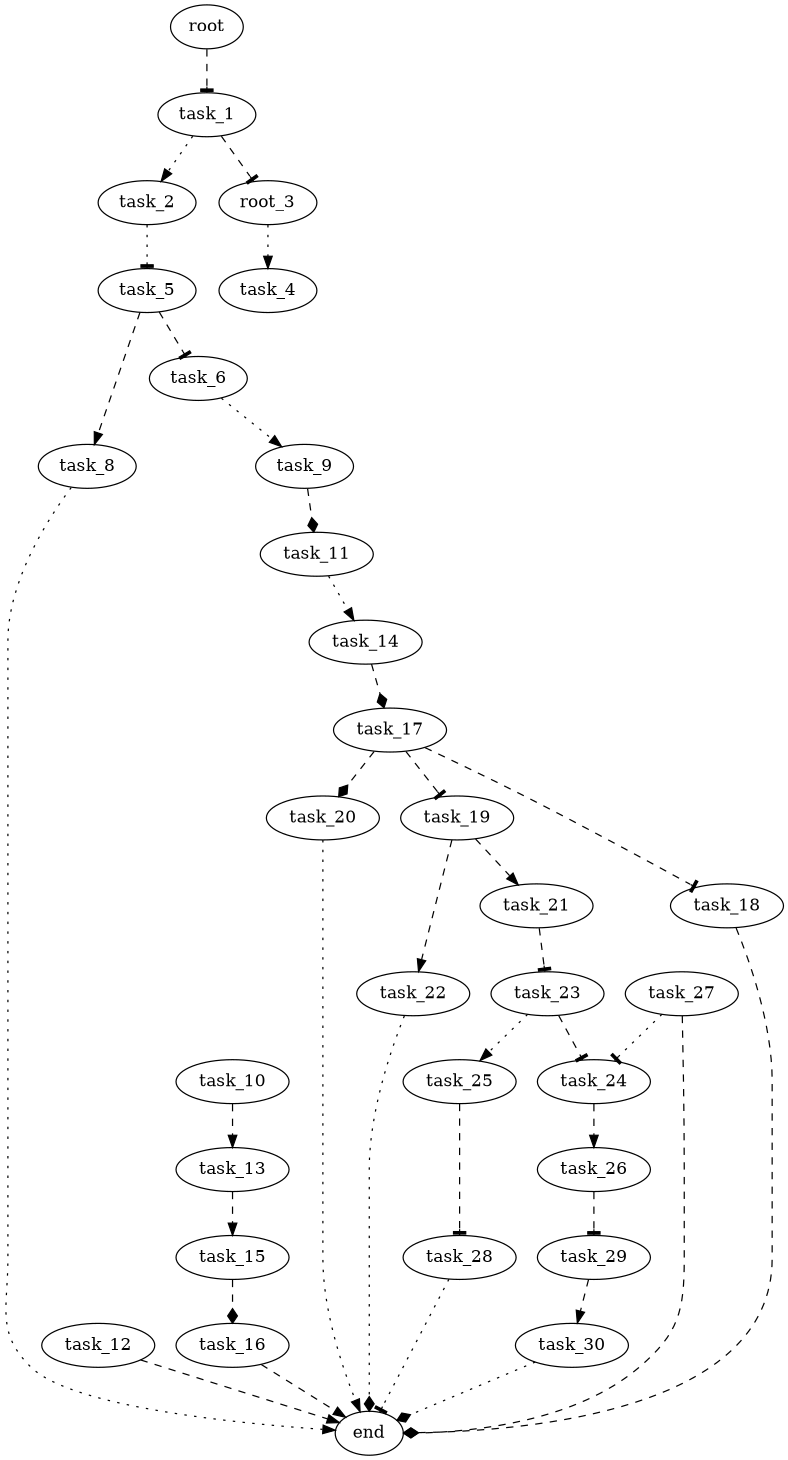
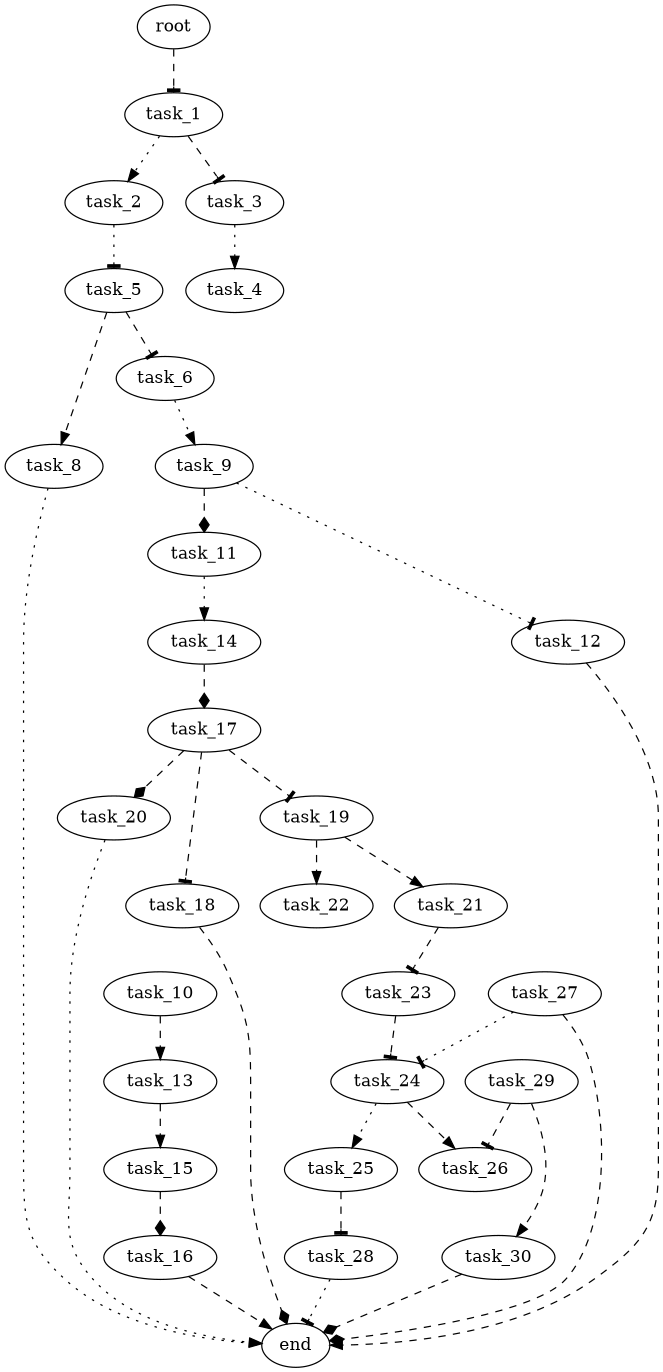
(268, 203) -> (235, 203)
none -> (382, 552)
(508, 1033) -> (367, 1120)
(369, 1204) -> none
(594, 1211) -> (500, 1123)
(473, 1388) -> (399, 1300)
